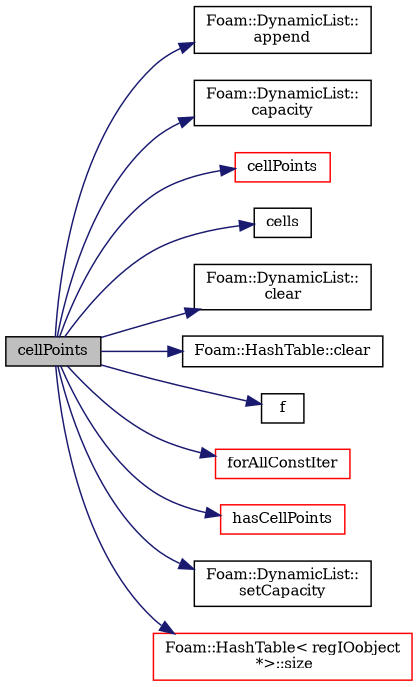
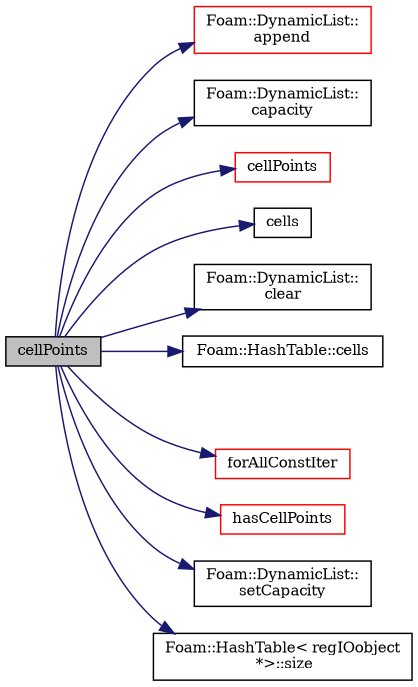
(283, 30) -> (283, 30)
(283, 351) -> (283, 351)
(283, 408) -> none
(283, 657) -> (283, 657)
